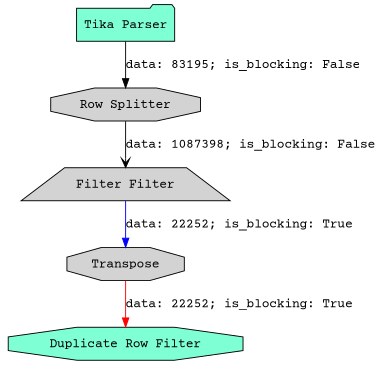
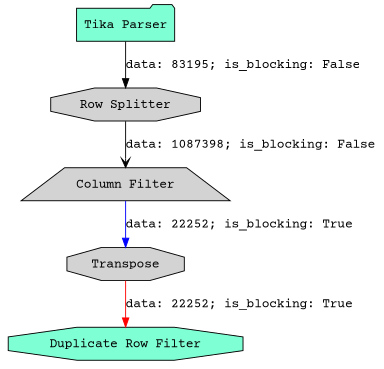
(126, 184) -> (126, 184)
